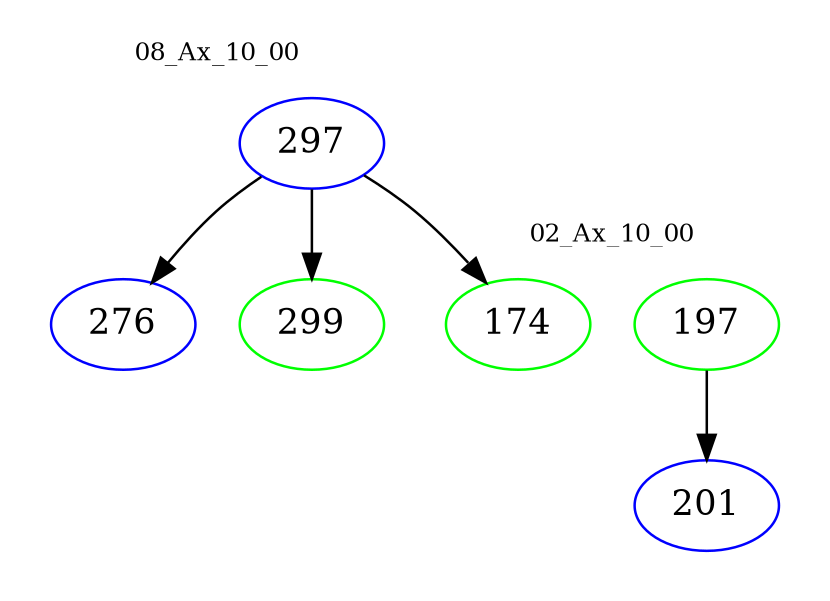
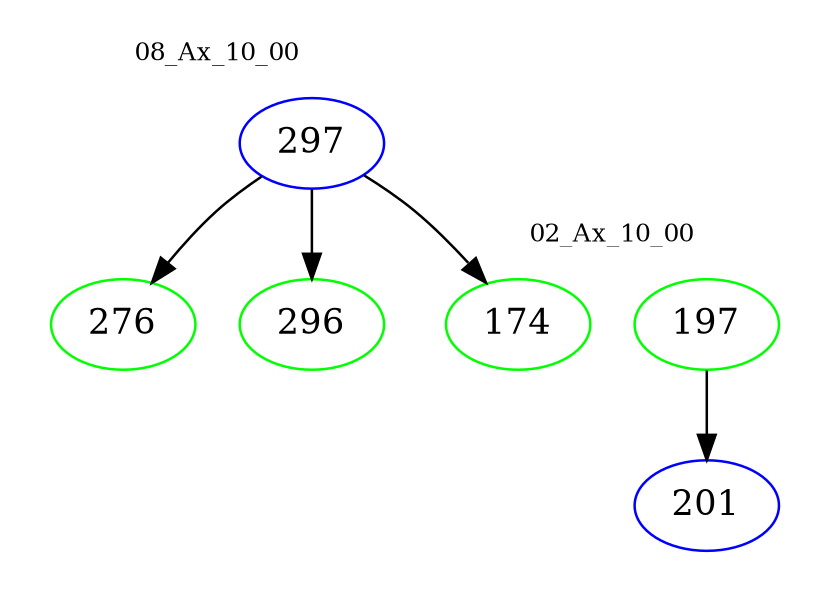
(123, 324) -> (123, 324)
(312, 324) -> (312, 324)
